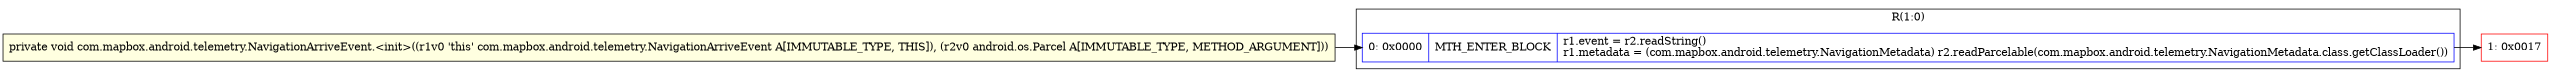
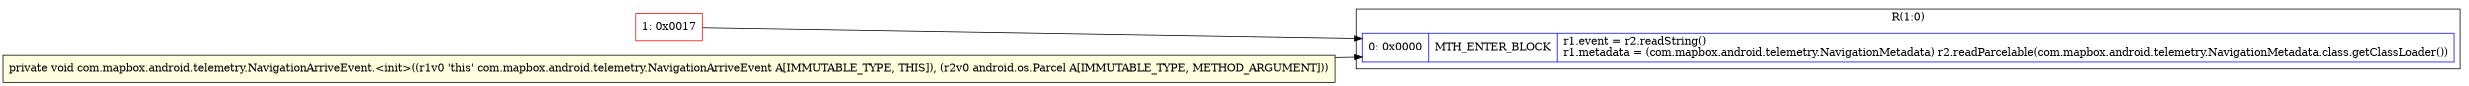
(2465, 48) -> (1029, 33)
